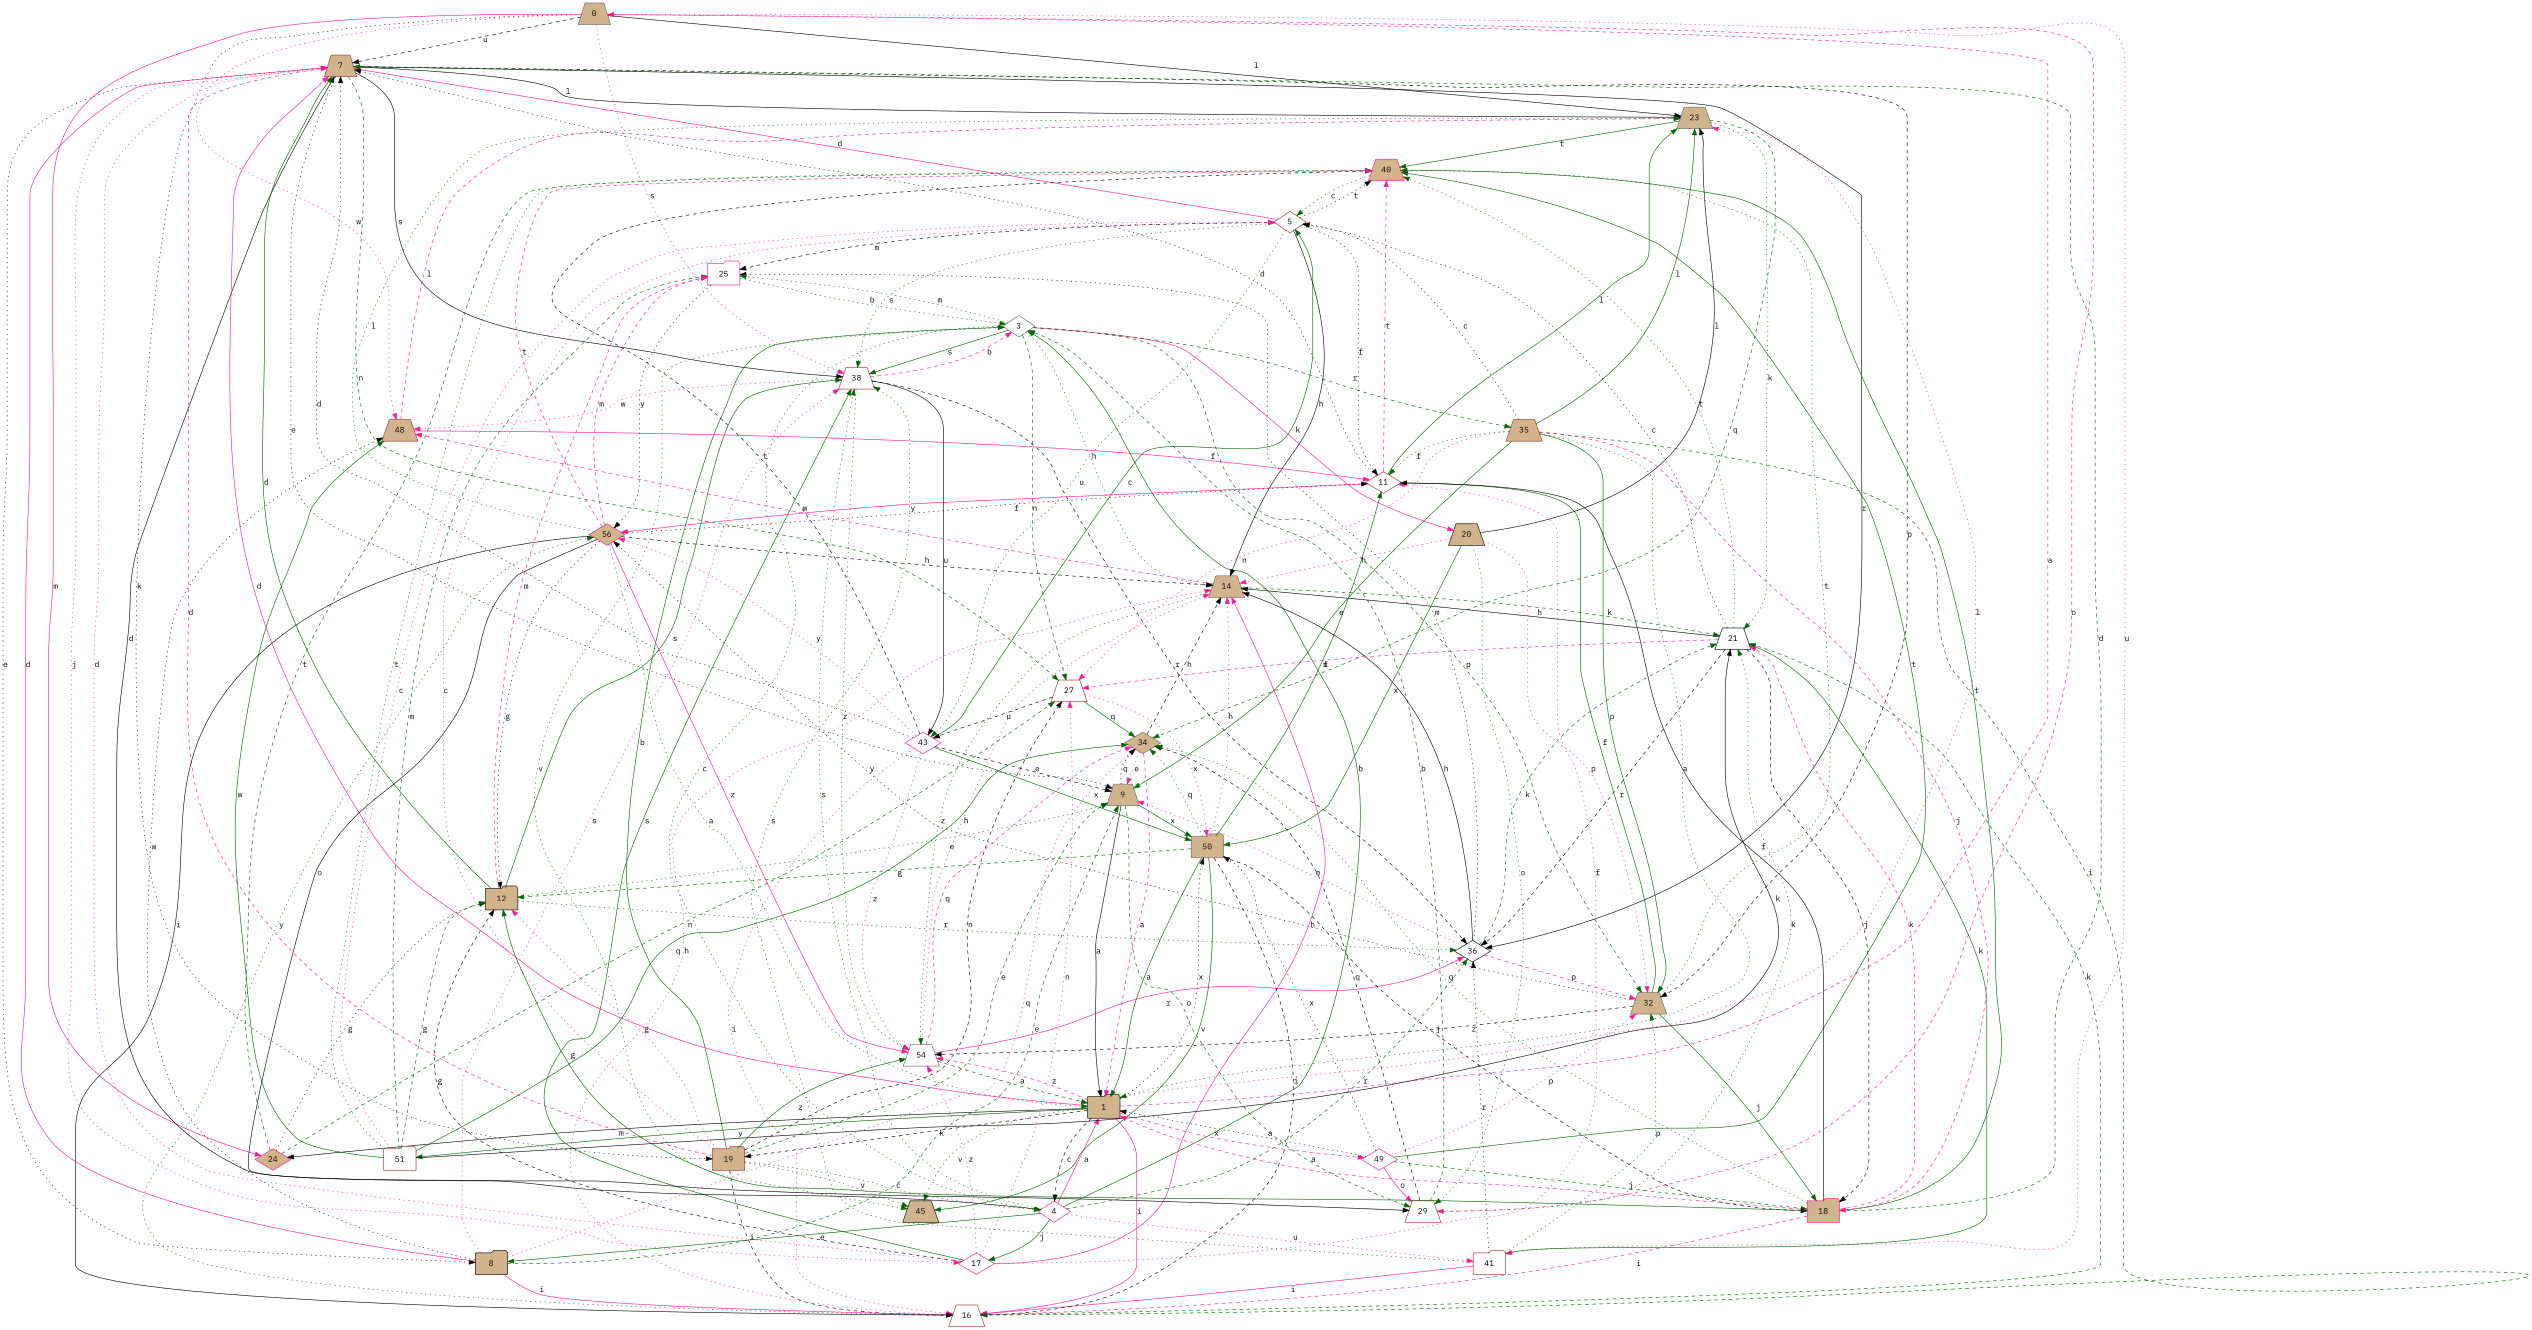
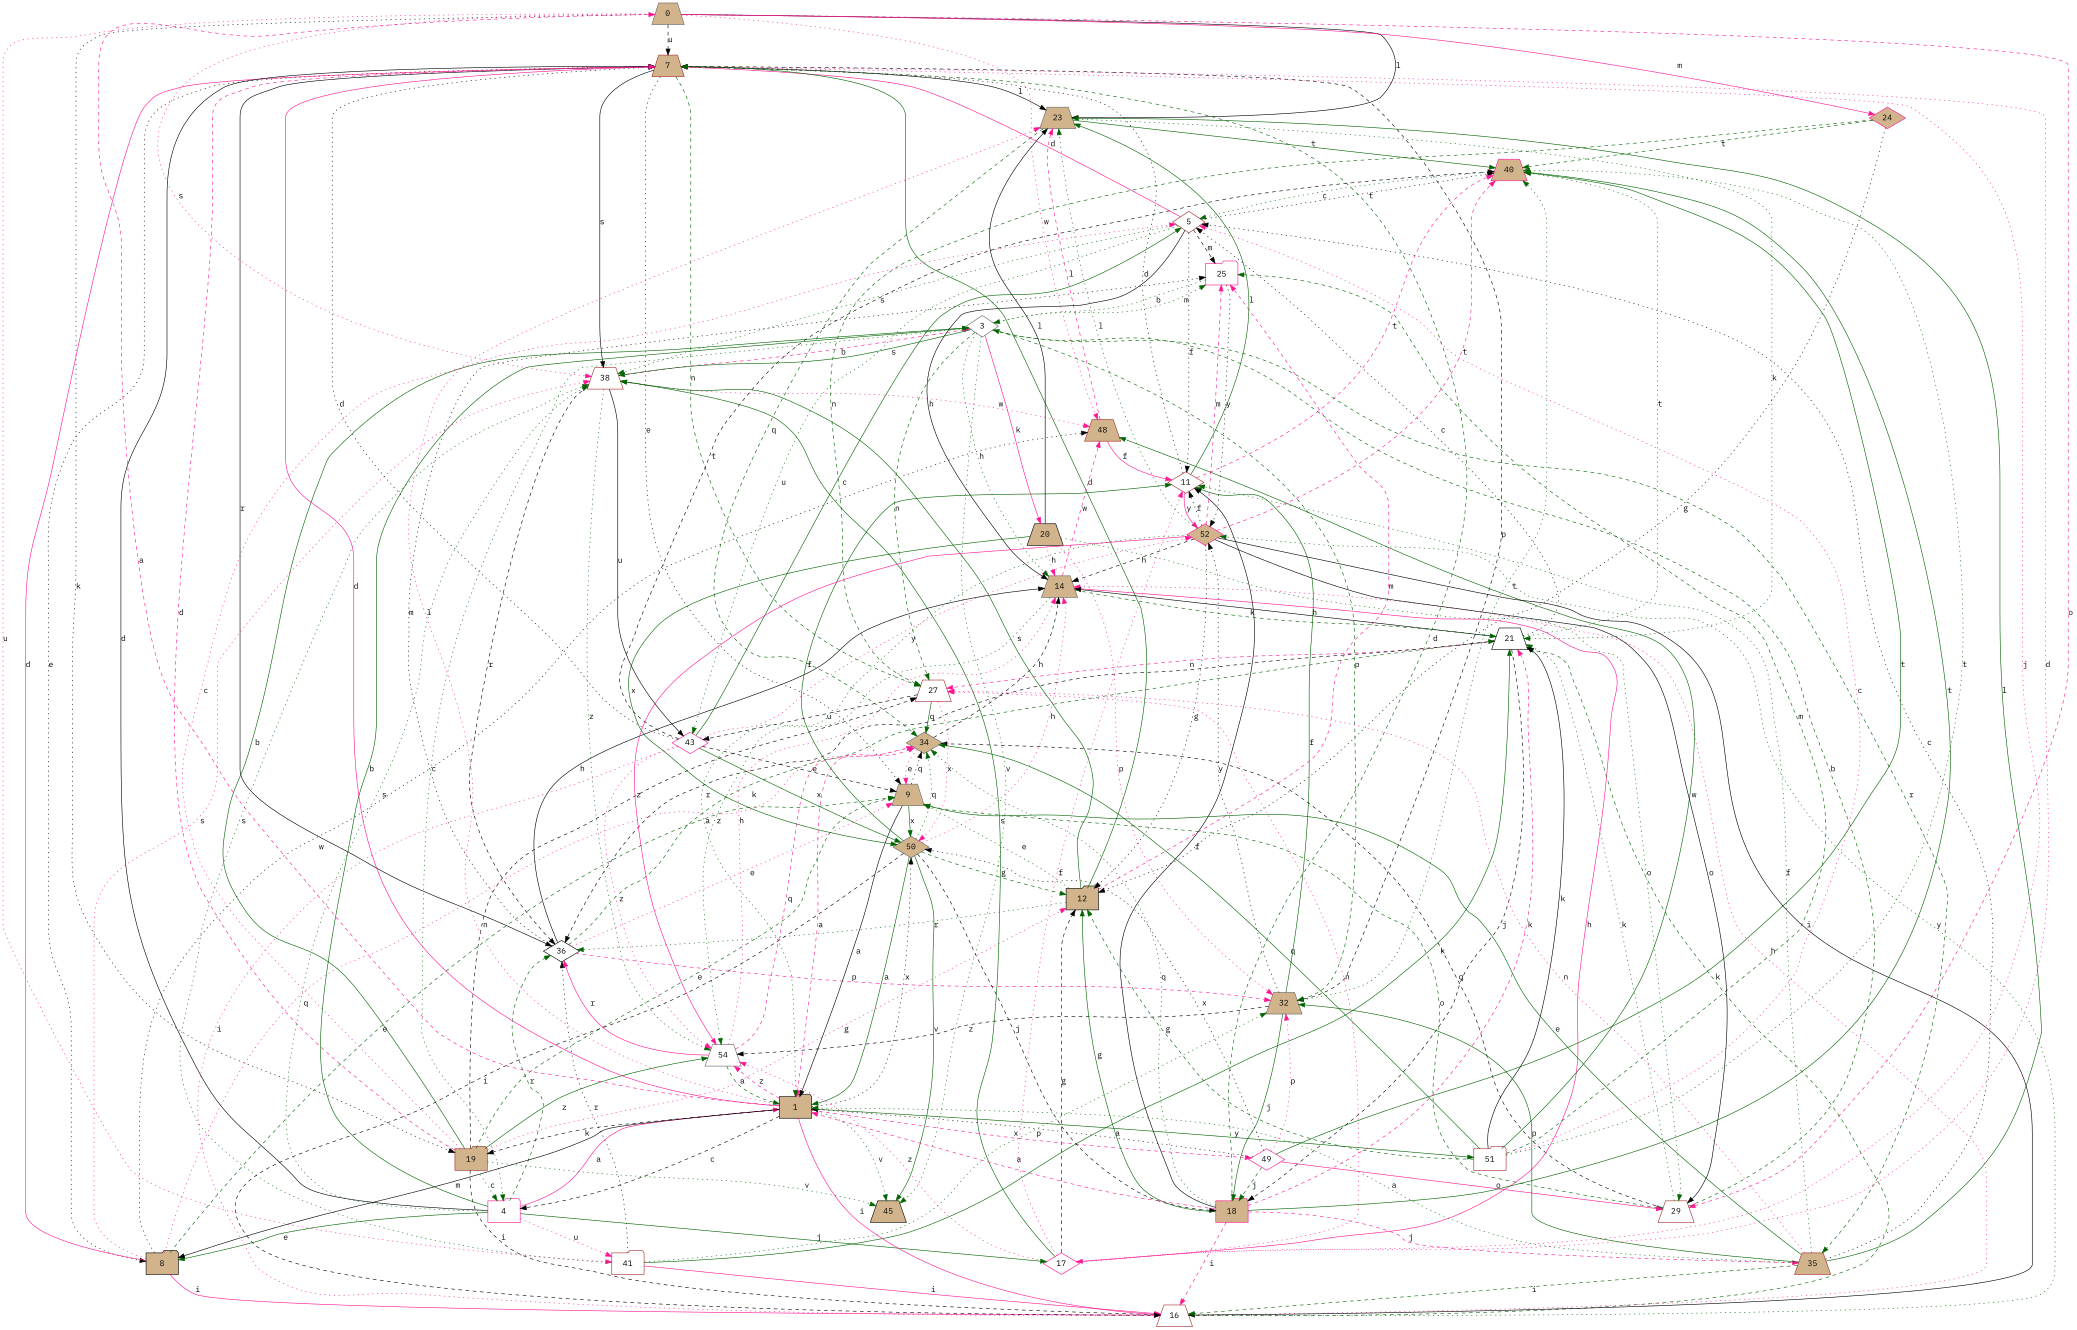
(607, 535) -> (1205, 535)
(1911, 740) -> (1518, 1253)
(1207, 847) -> (911, 847)
(690, 1125) -> (466, 1178)
(1054, 1212) -> (504, 1212)
